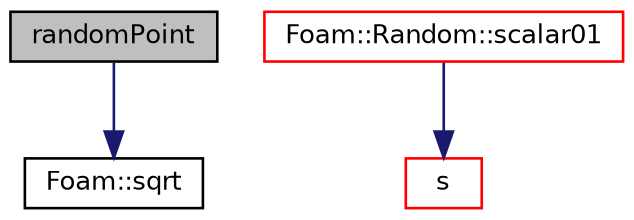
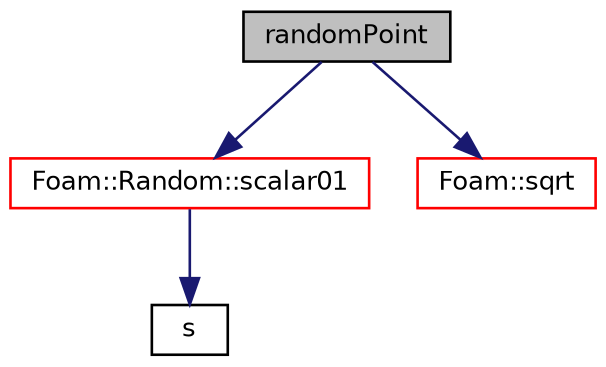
none -> (278, 101)
(114, 183) -> (507, 183)
(444, 183) -> (190, 330)
